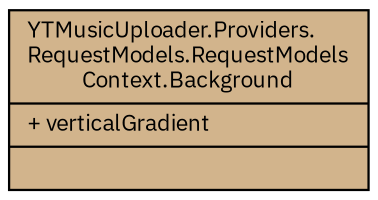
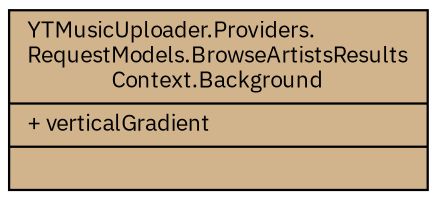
(189, 56) -> (218, 56)
